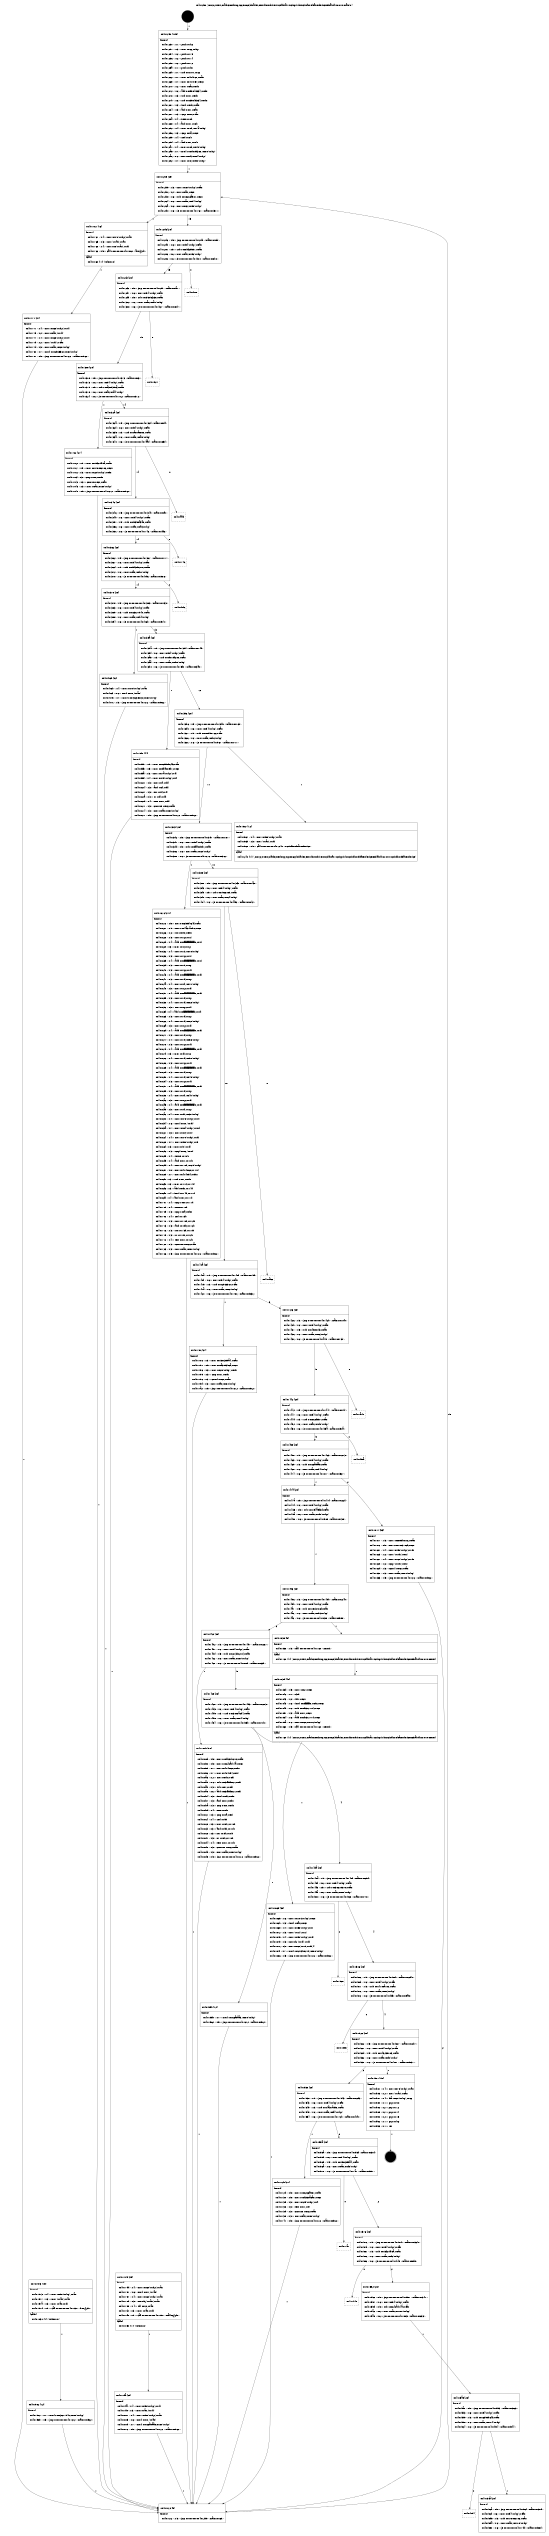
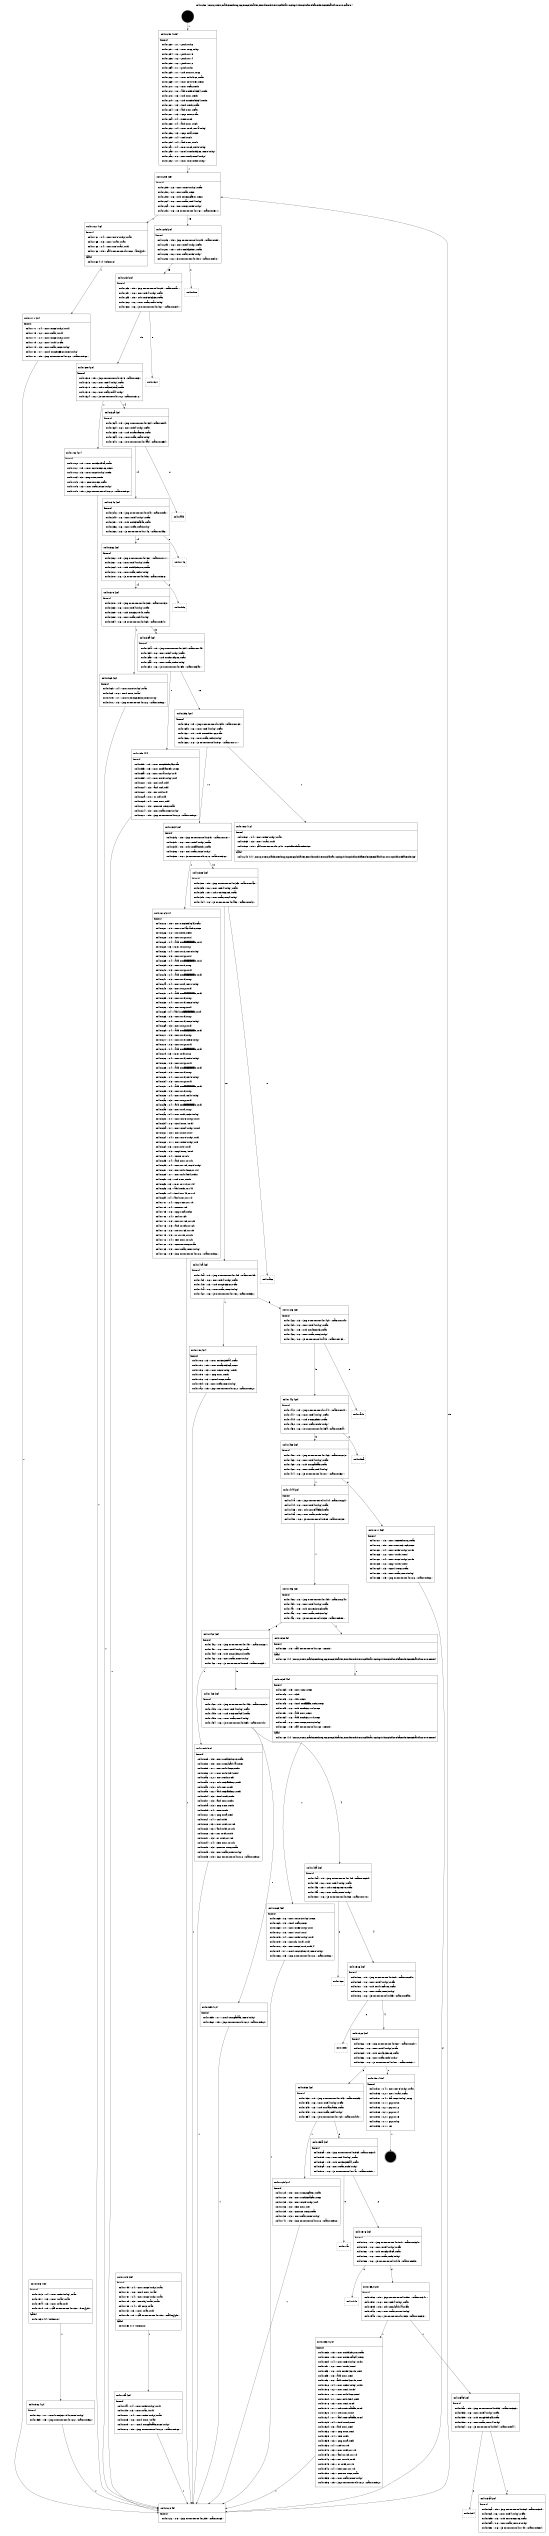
none -> (349, 2412)
